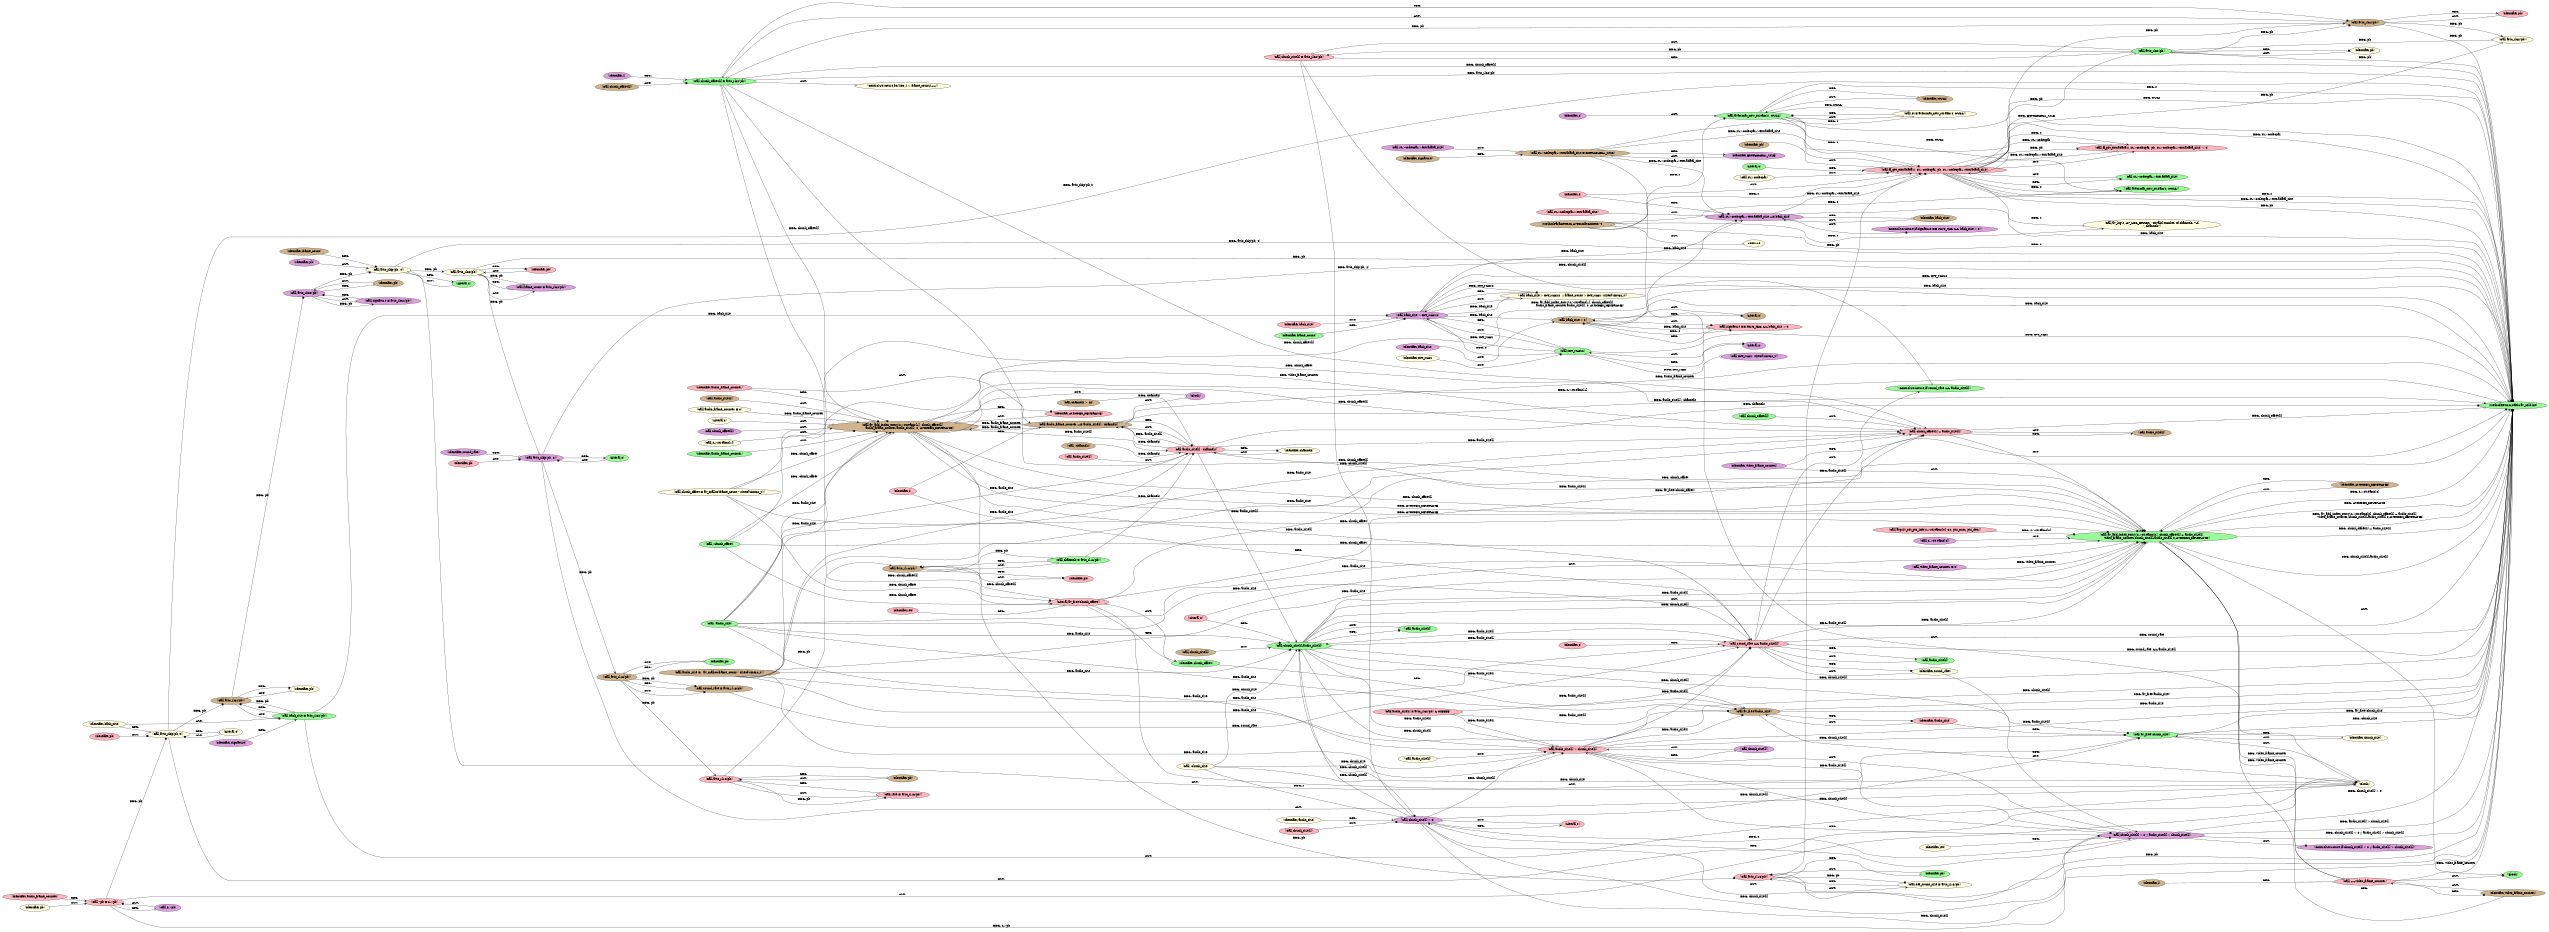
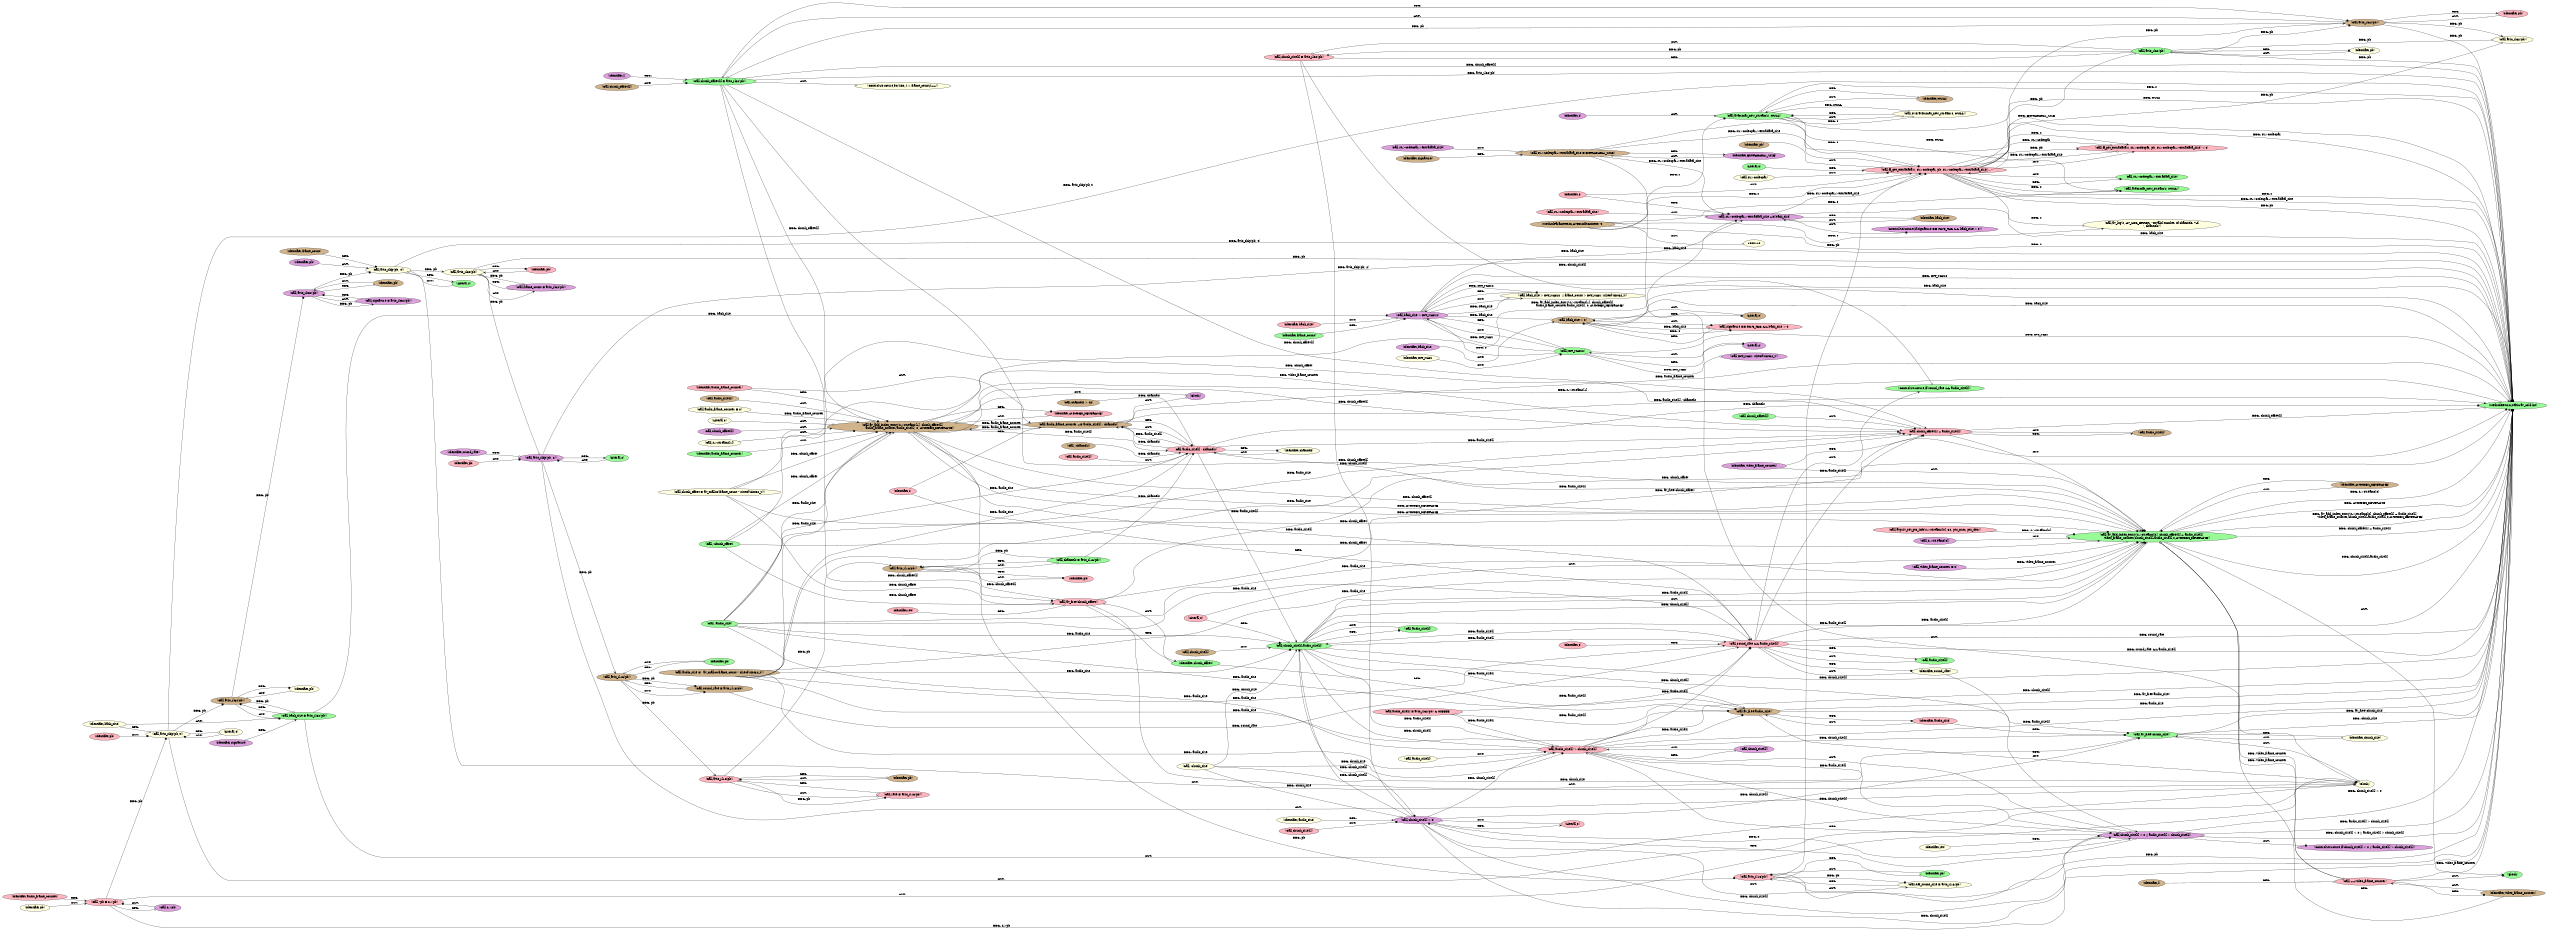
(1078, 602) -> (1078, 602)
(1299, 786) -> (1299, 786)
